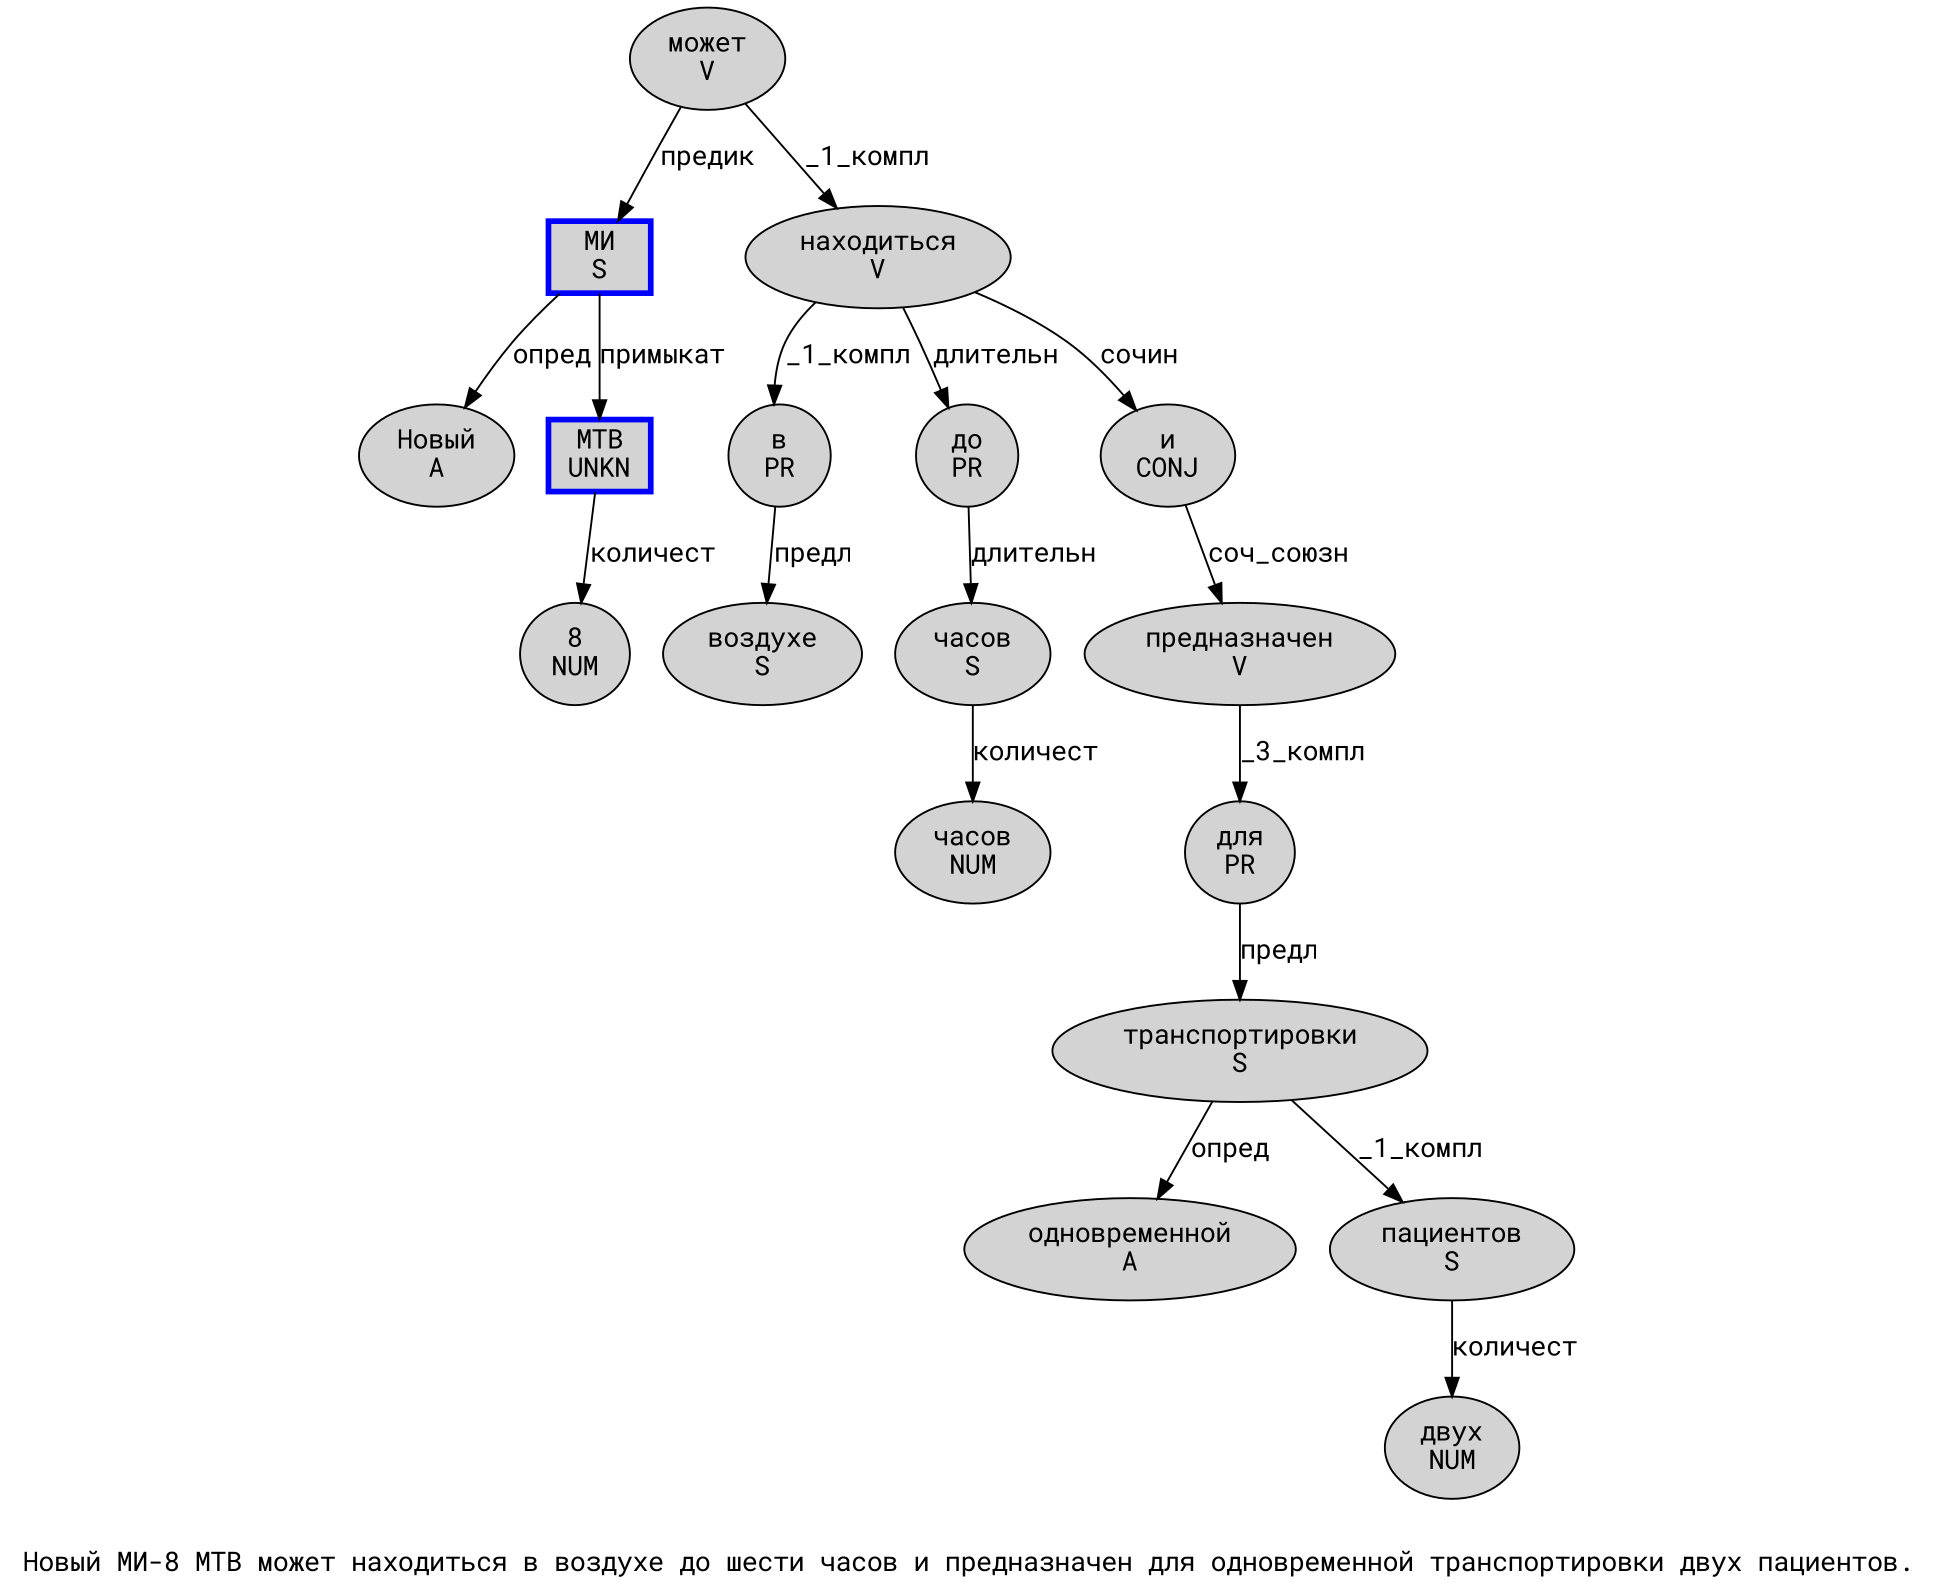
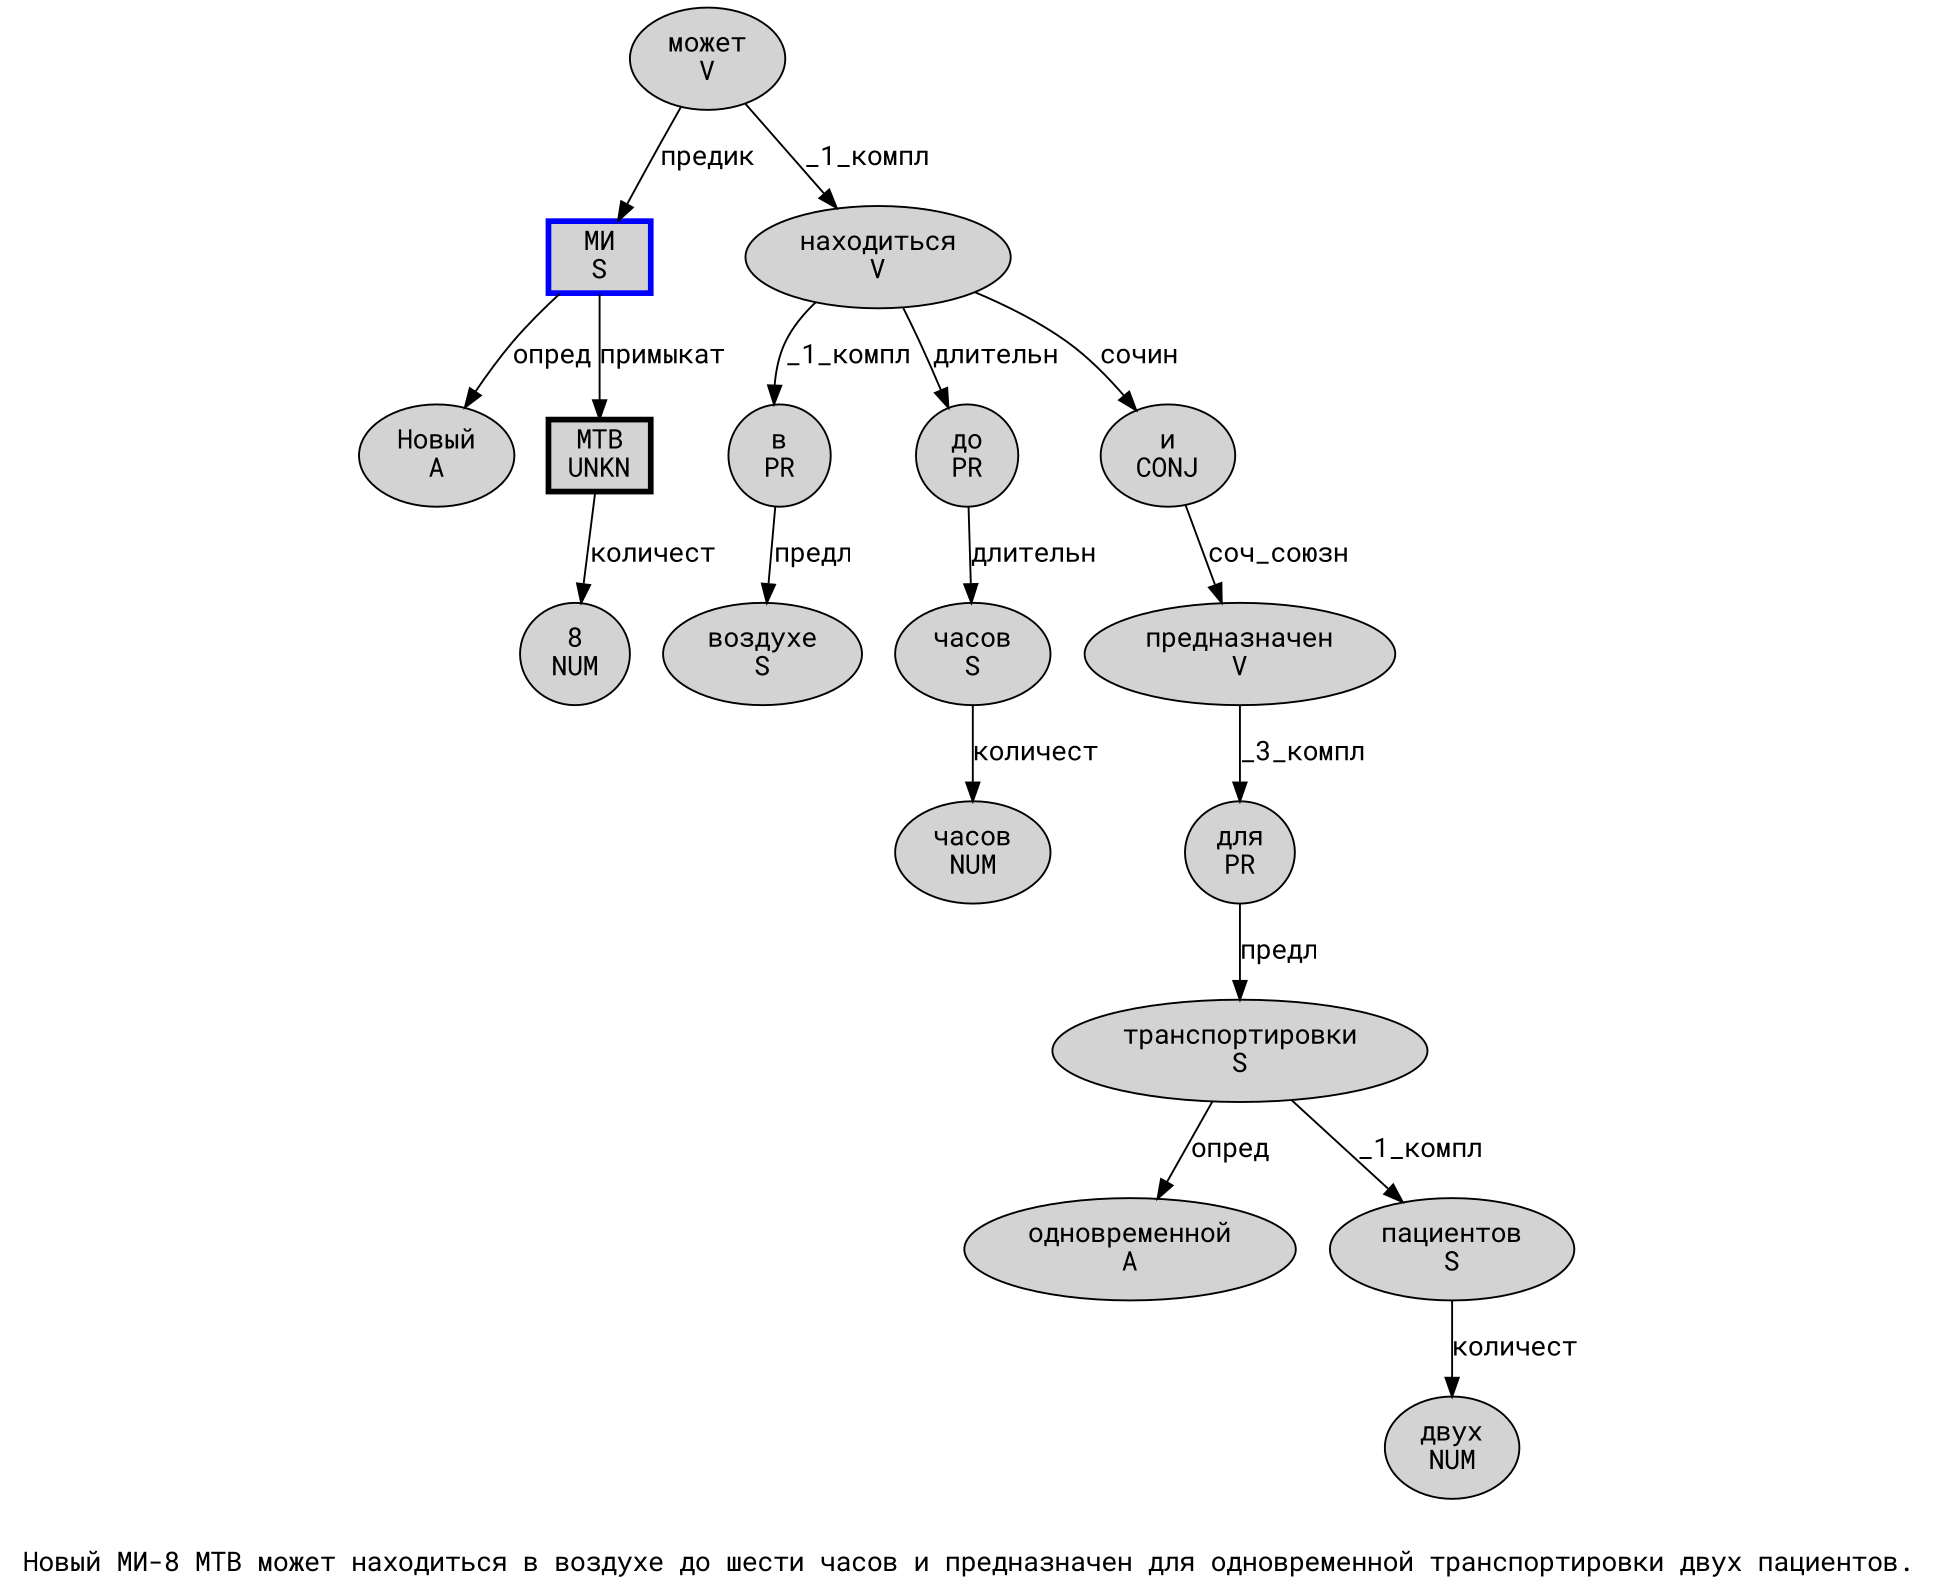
(600, 456) -> (600, 456)
